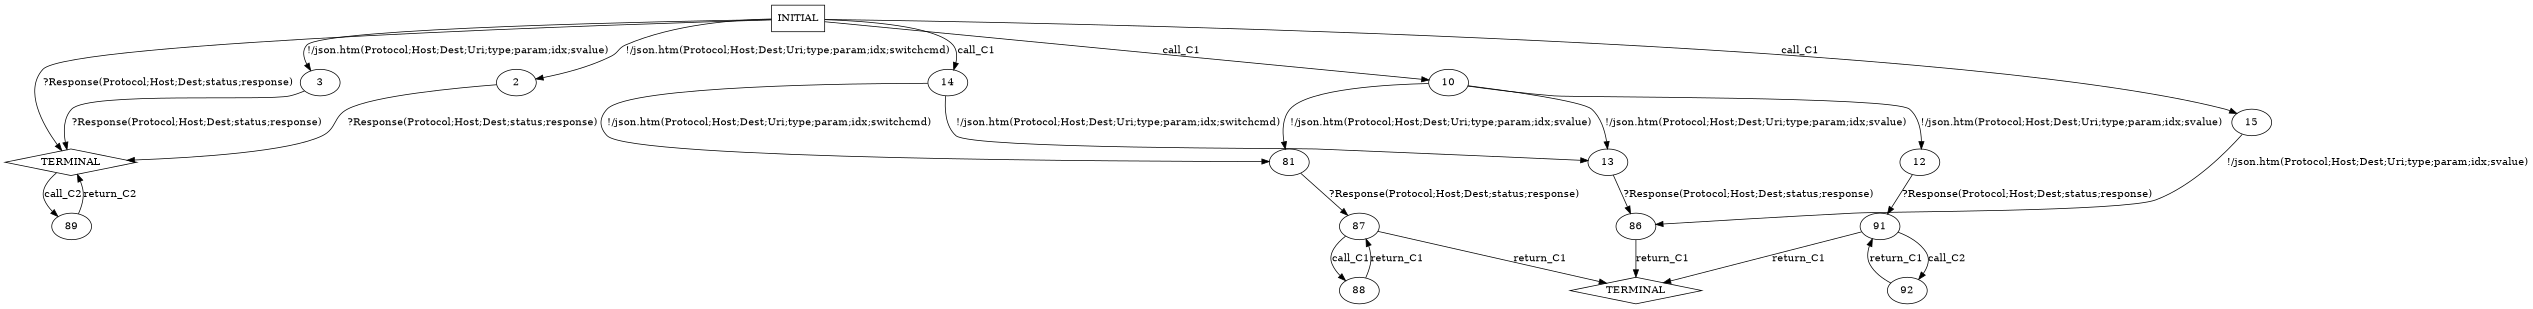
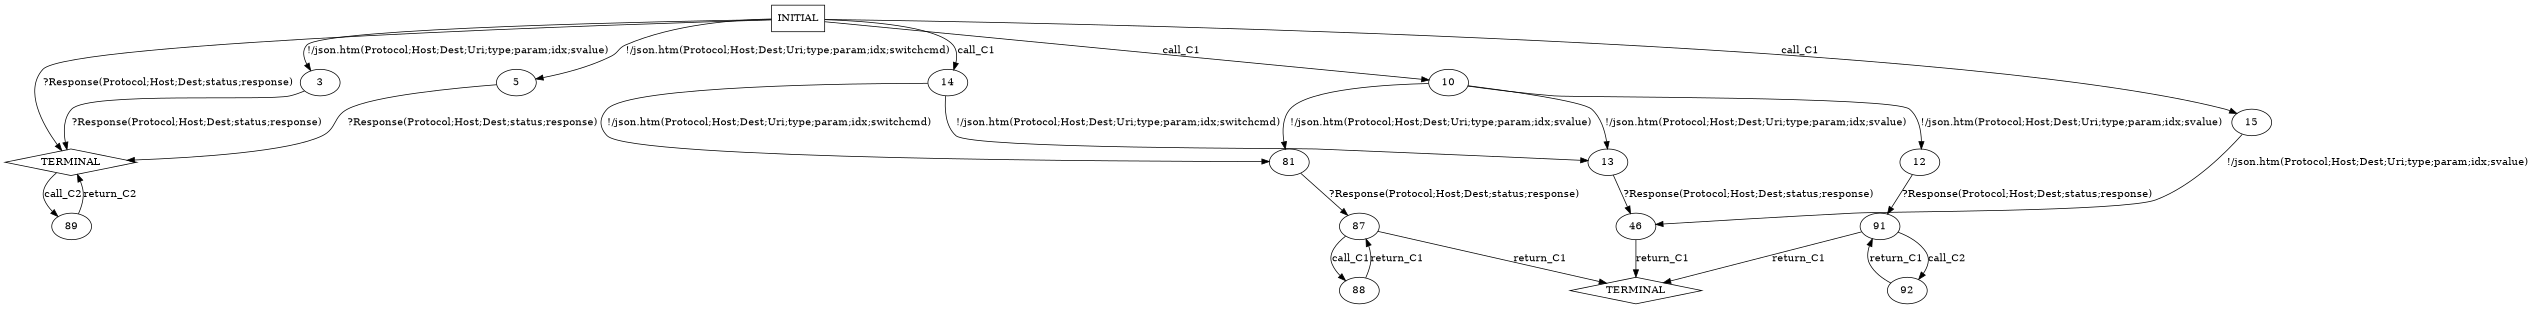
(516, 83) -> (516, 83)
(1636, 226) -> (1636, 226)
